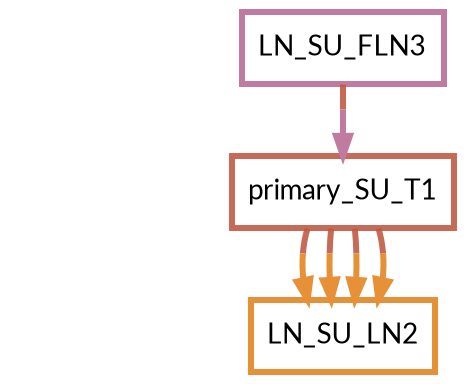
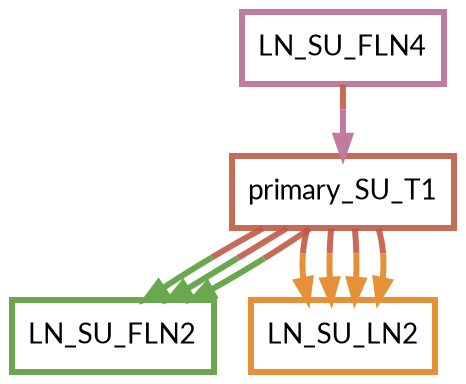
(343, 48) -> (343, 48)
none -> (113, 336)
